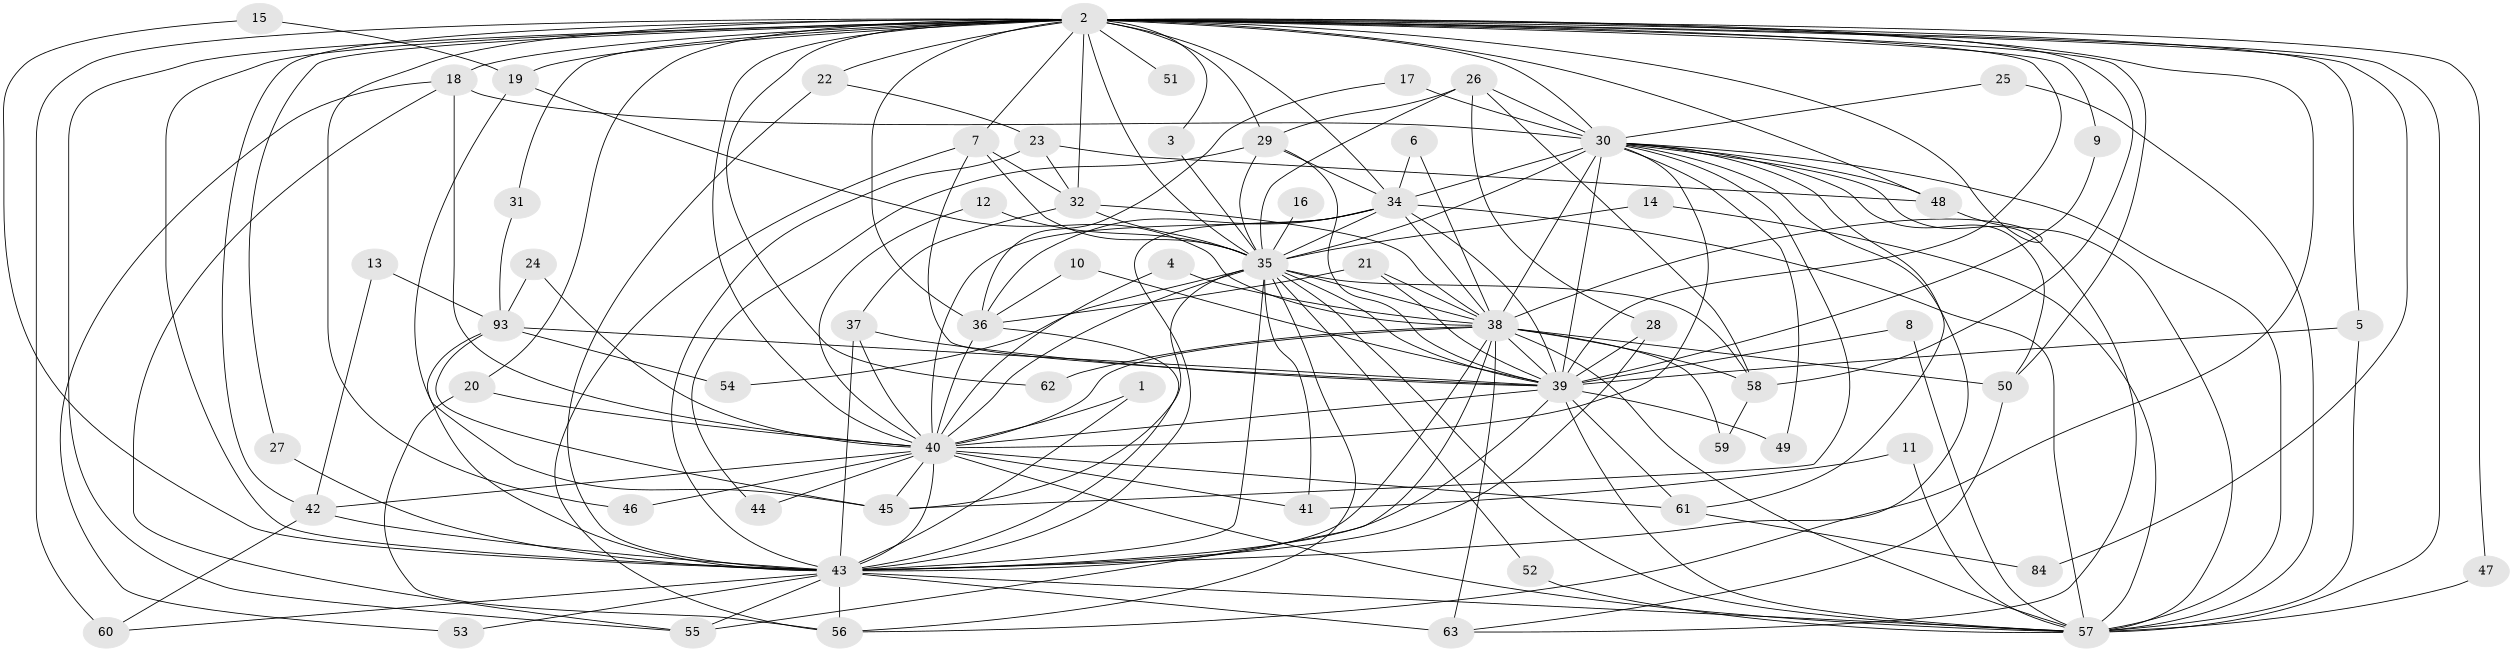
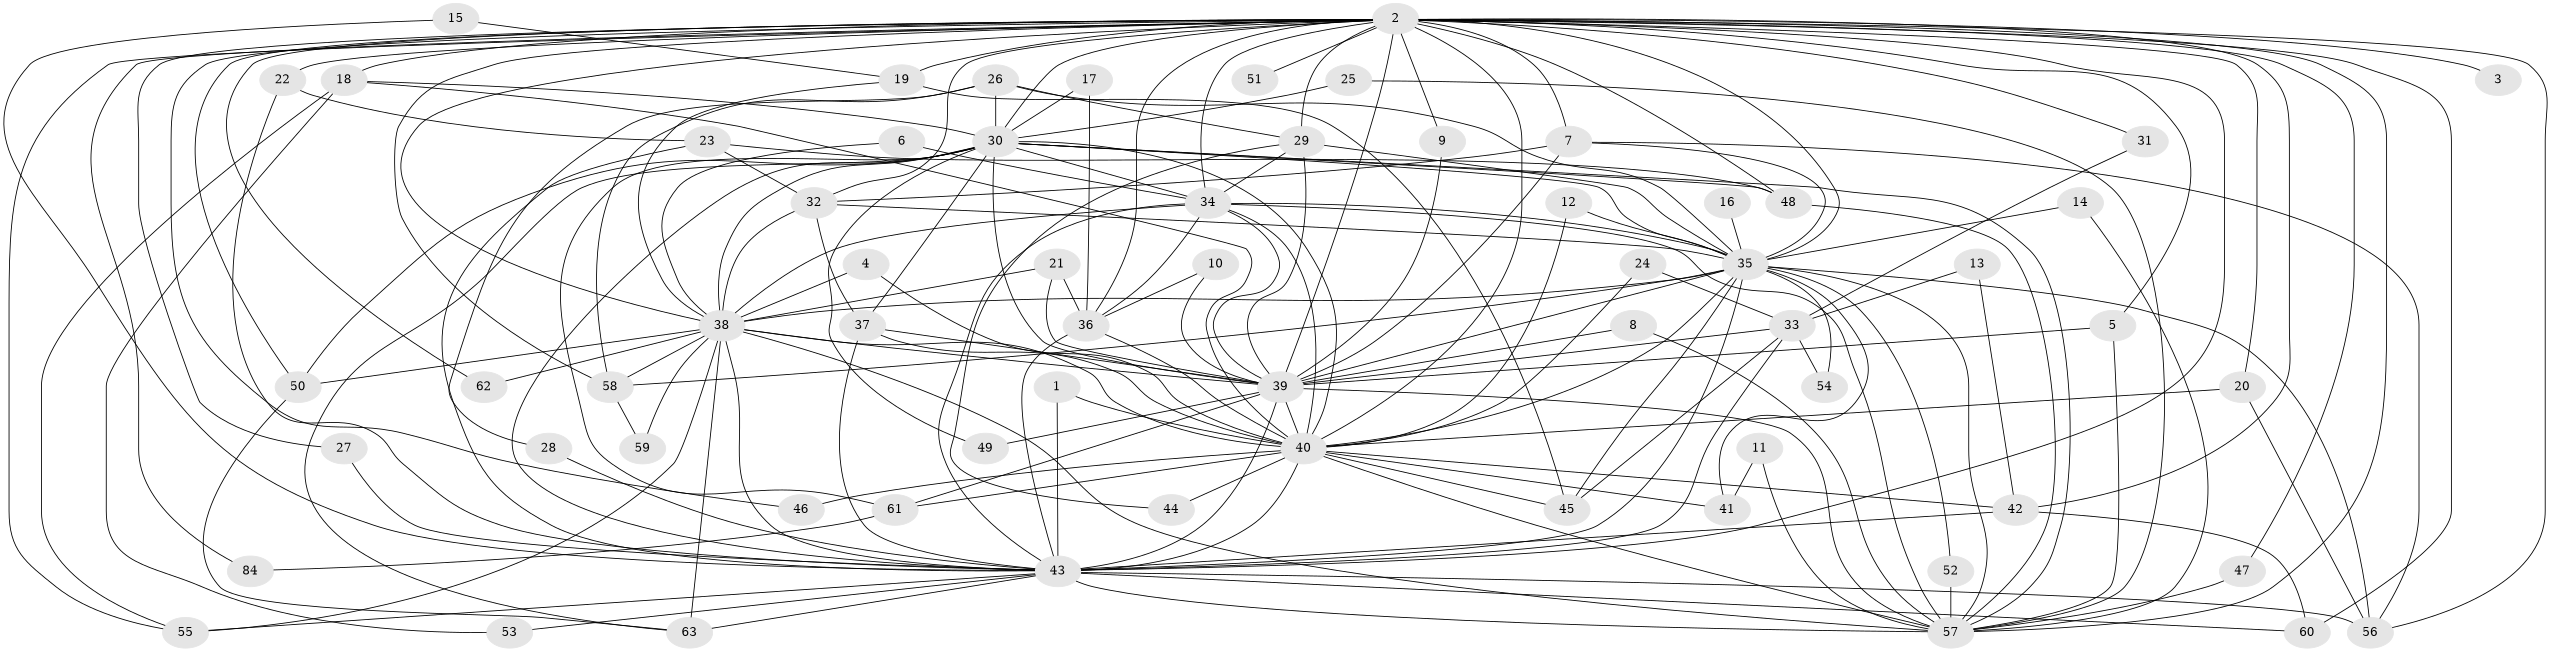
(1218, 203) -> none
(501, 326) -> (1792, 326)
(1607, 357) -> none
(1584, 479) -> (927, 238)
